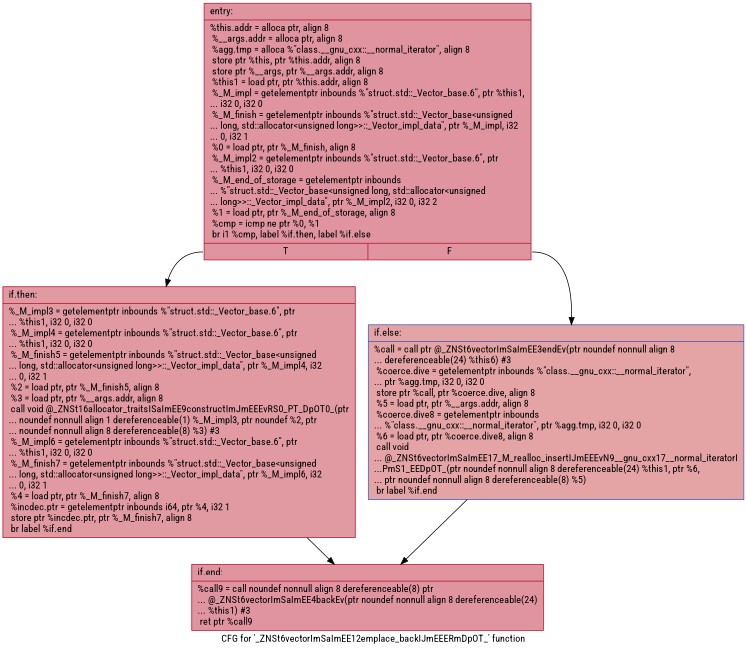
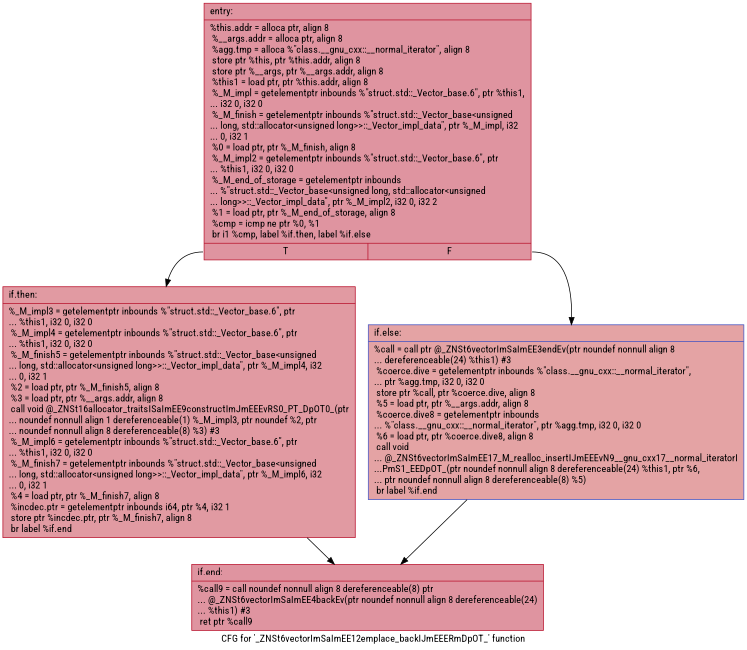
(443, 360) -> (443, 360)
